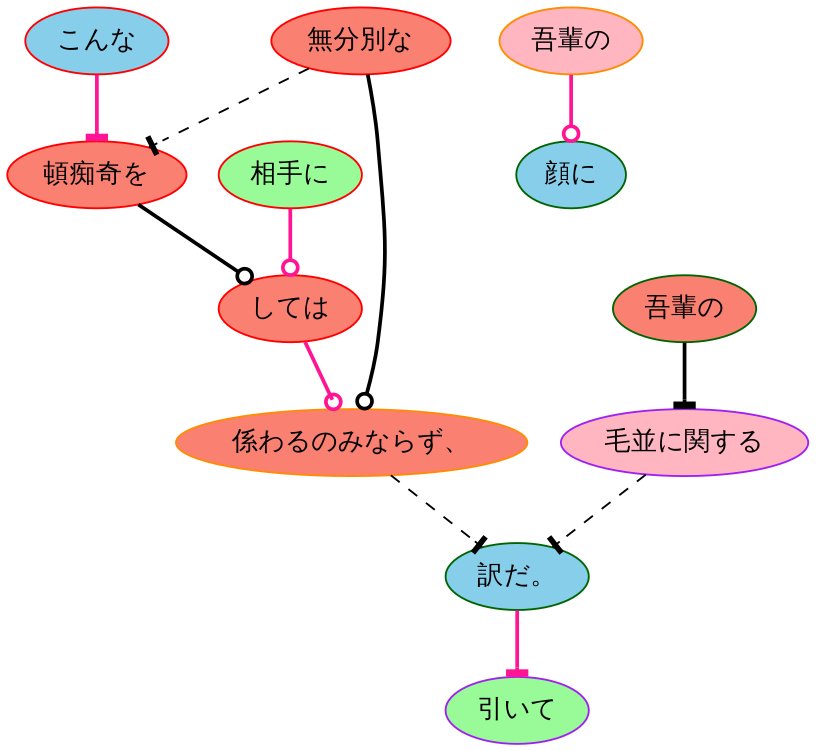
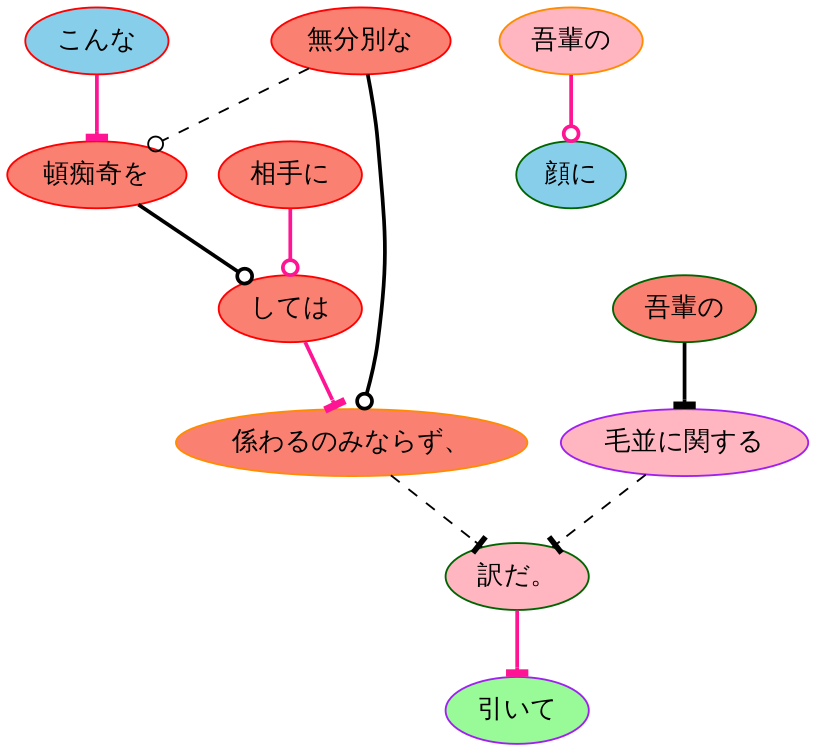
(236, 105) -> (236, 105)
(290, 175) -> (290, 175)
(319, 371) -> (319, 371)
(517, 577) -> (517, 577)
